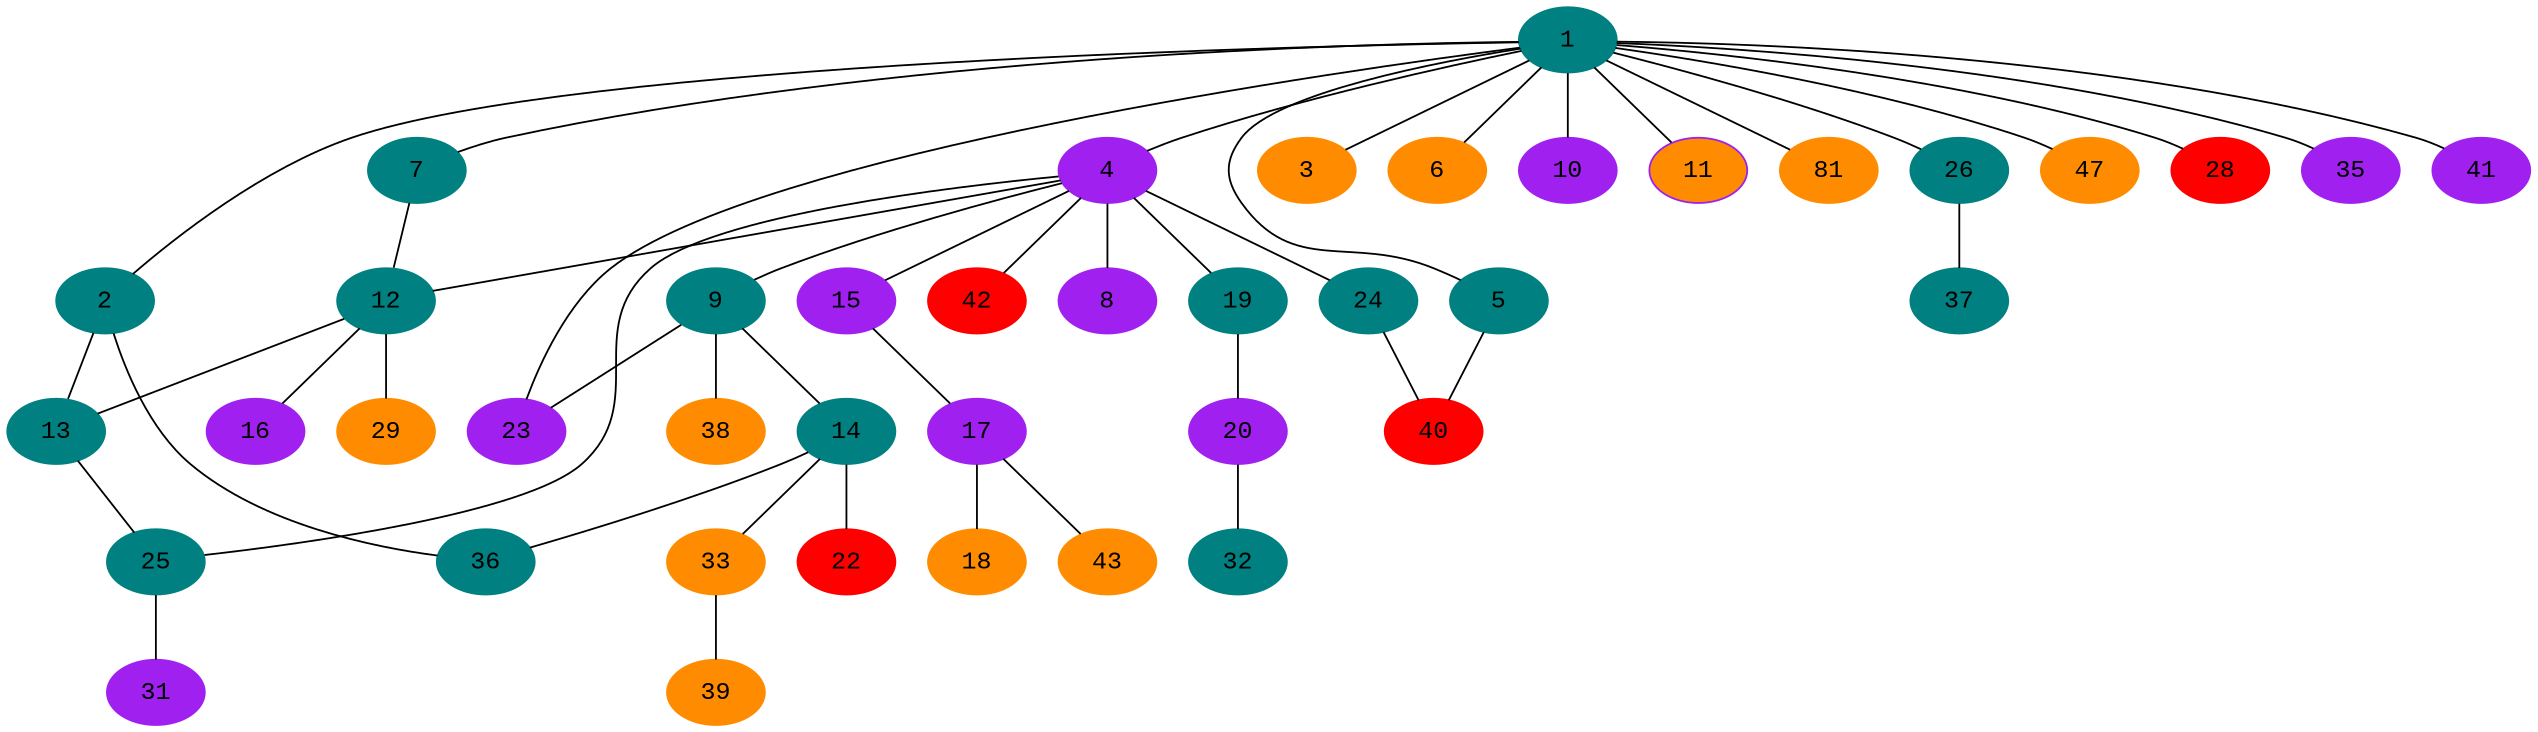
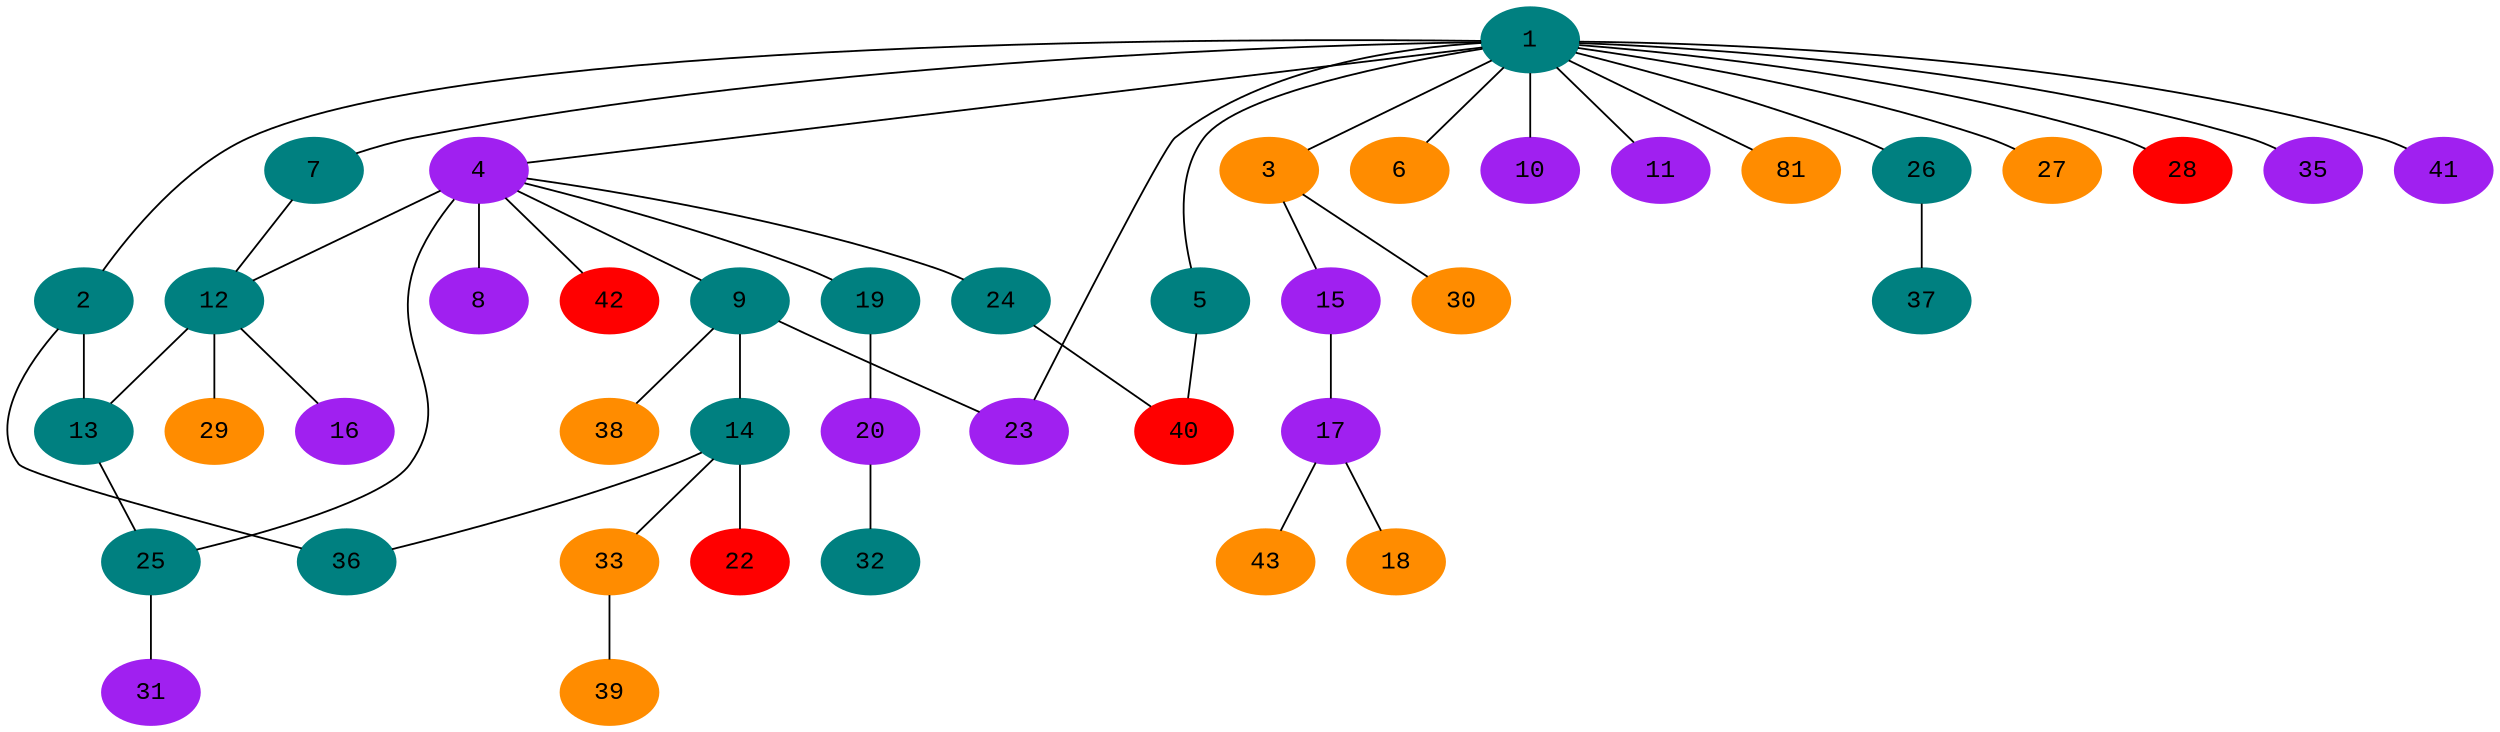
(1698, 170) -> (1661, 170)
(2090, 170) -> (2052, 170)
(977, 236) -> (1300, 235)
none -> (1461, 301)
